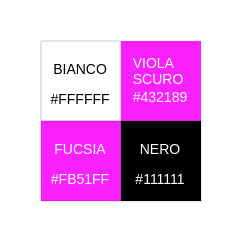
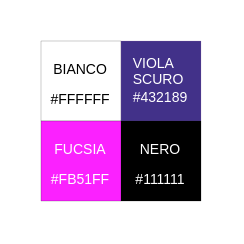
(161, 81) -> (161, 81)
